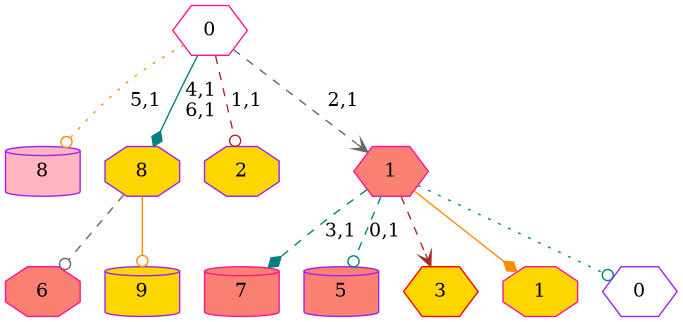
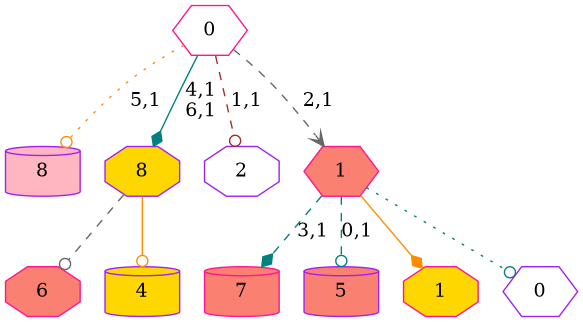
(242, 171) -> (242, 171)
(142, 292) -> (142, 292)
(441, 292) -> none
